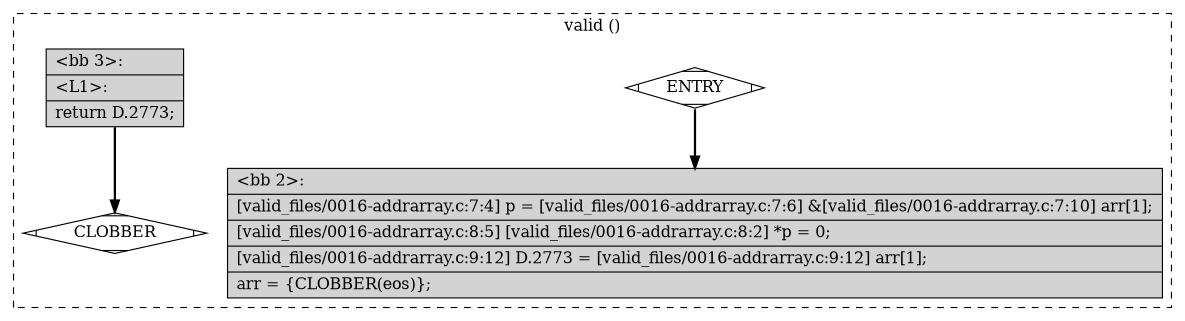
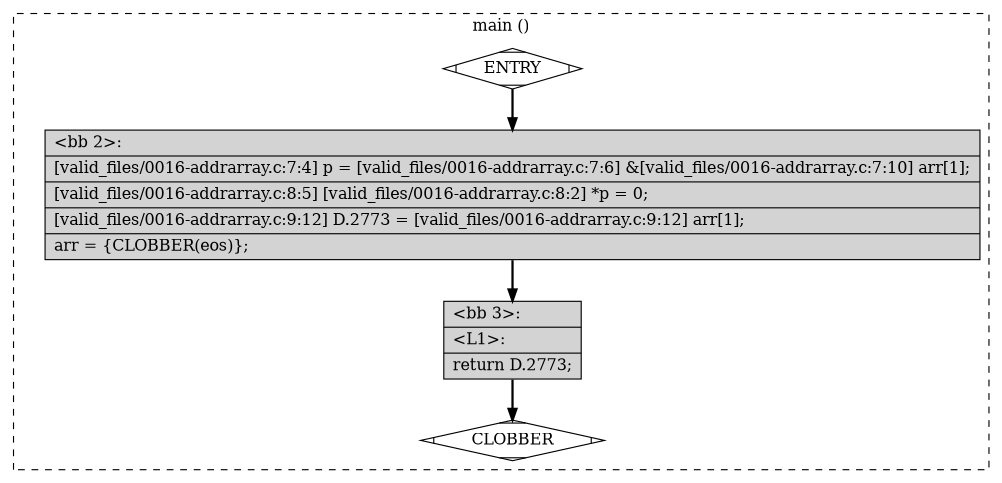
(592, 26) -> (501, 26)
none -> (513, 275)
